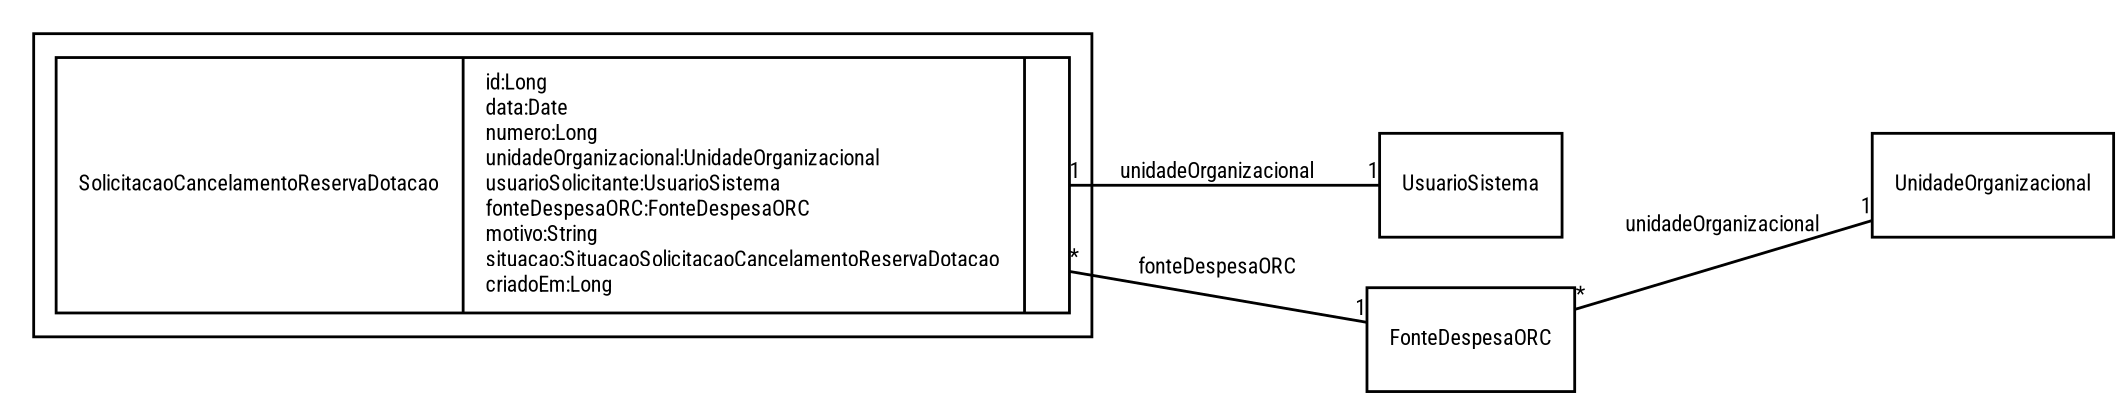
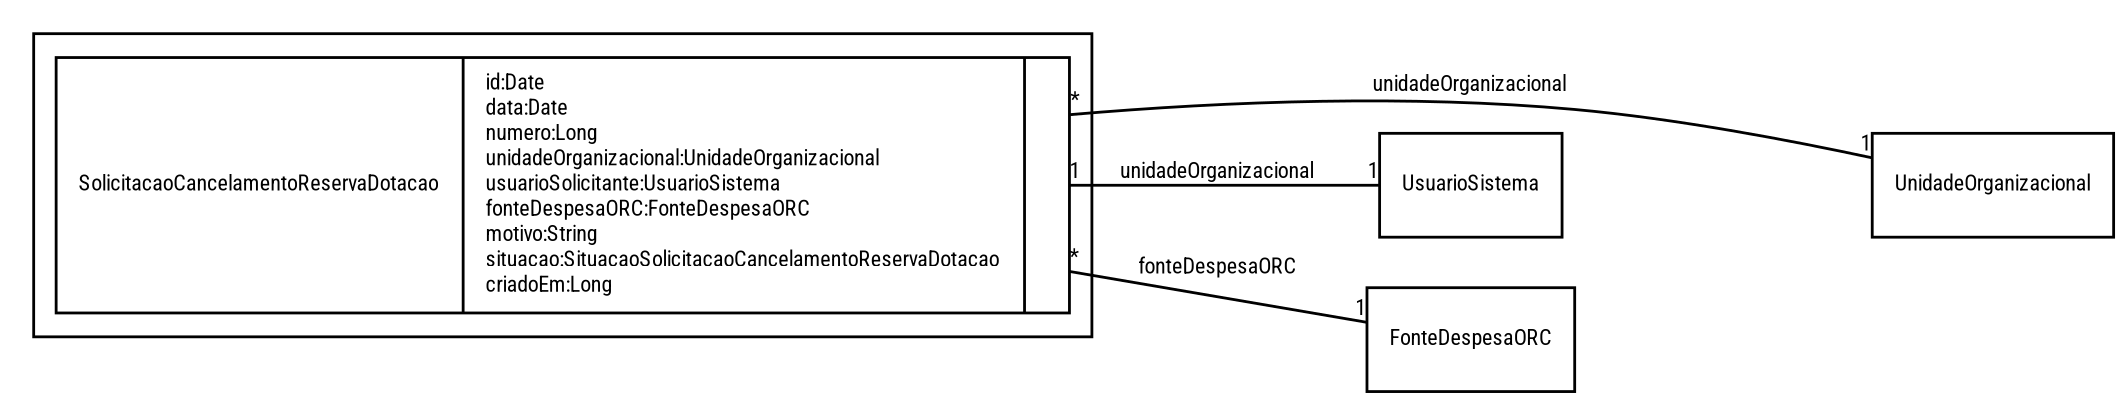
(516, 83) -> (516, 83)
(1724, 265) -> (1473, 103)
